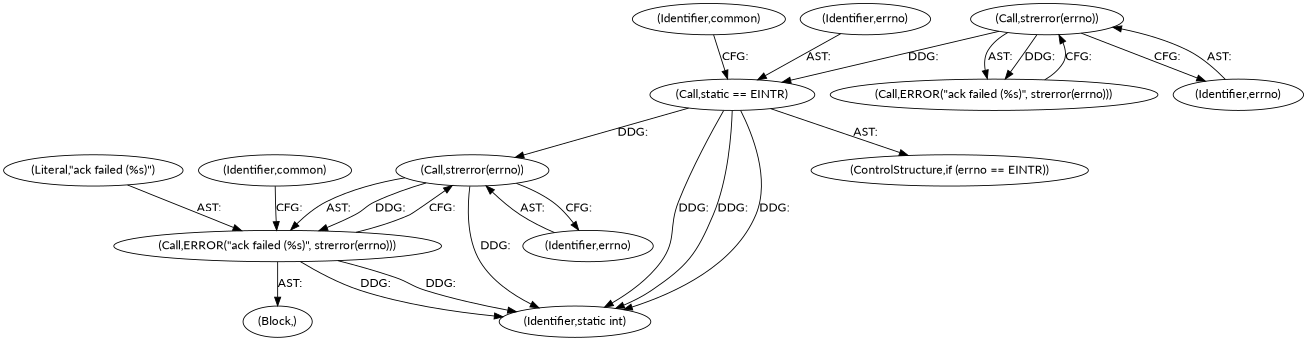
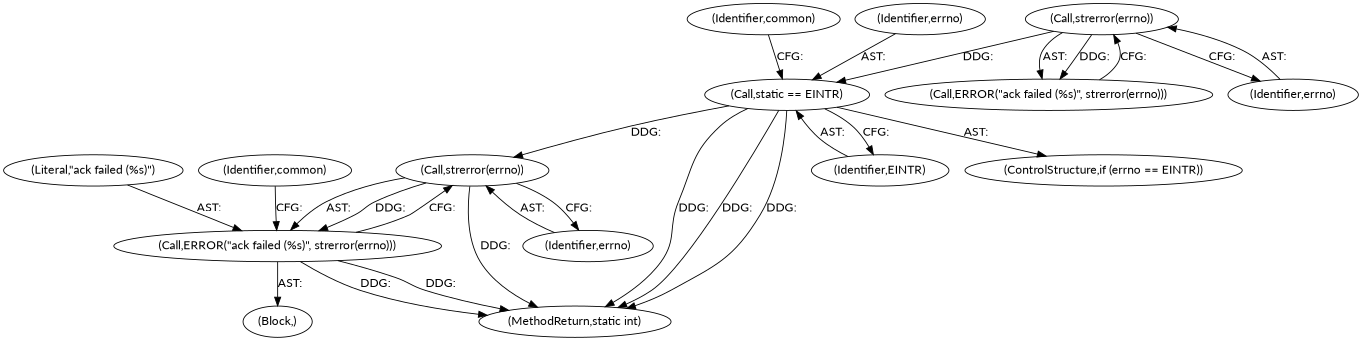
none -> (880, 170)
(575, 322) -> (575, 322)
